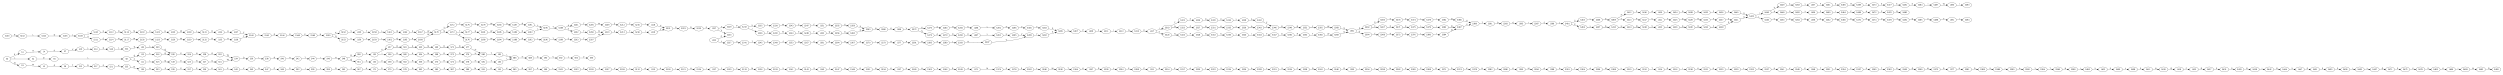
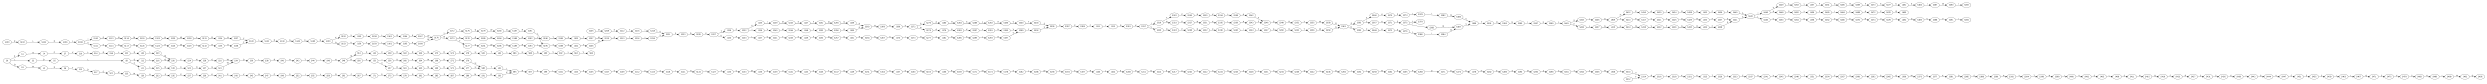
(576, 25) -> none
(1436, 27) -> (1417, 26)
(721, 38) -> (736, 38)
(506, 56) -> (506, 70)
(1636, 69) -> (1635, 74)
